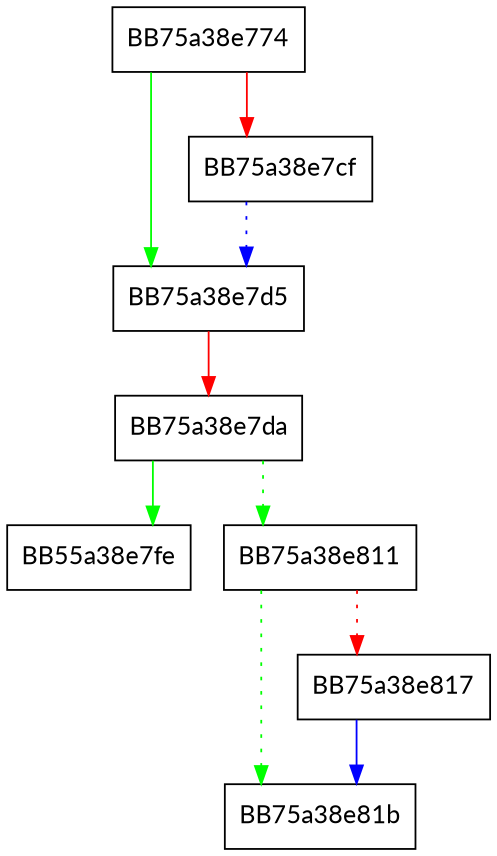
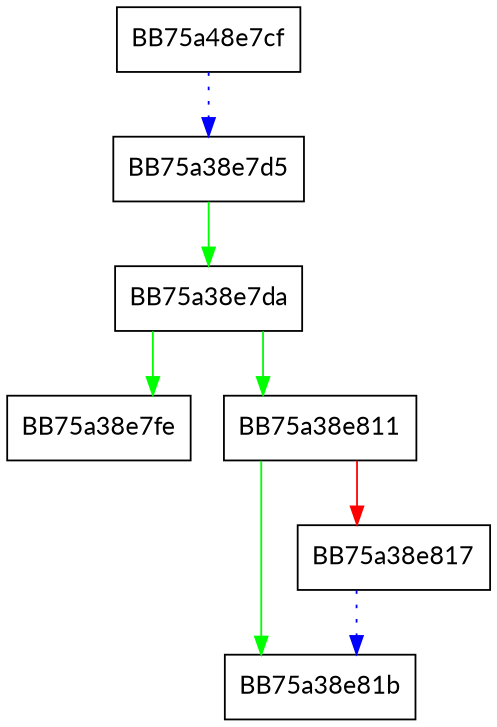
(209, 40) -> none
(281, 169) -> (209, 40)
(209, 354) -> (209, 225)
(263, 484) -> (263, 354)
(99, 558) -> (99, 428)
(357, 613) -> (357, 484)
(261, 678) -> (261, 549)
(357, 743) -> (357, 613)
